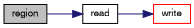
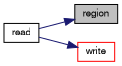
(60, 14) -> (52, 25)
